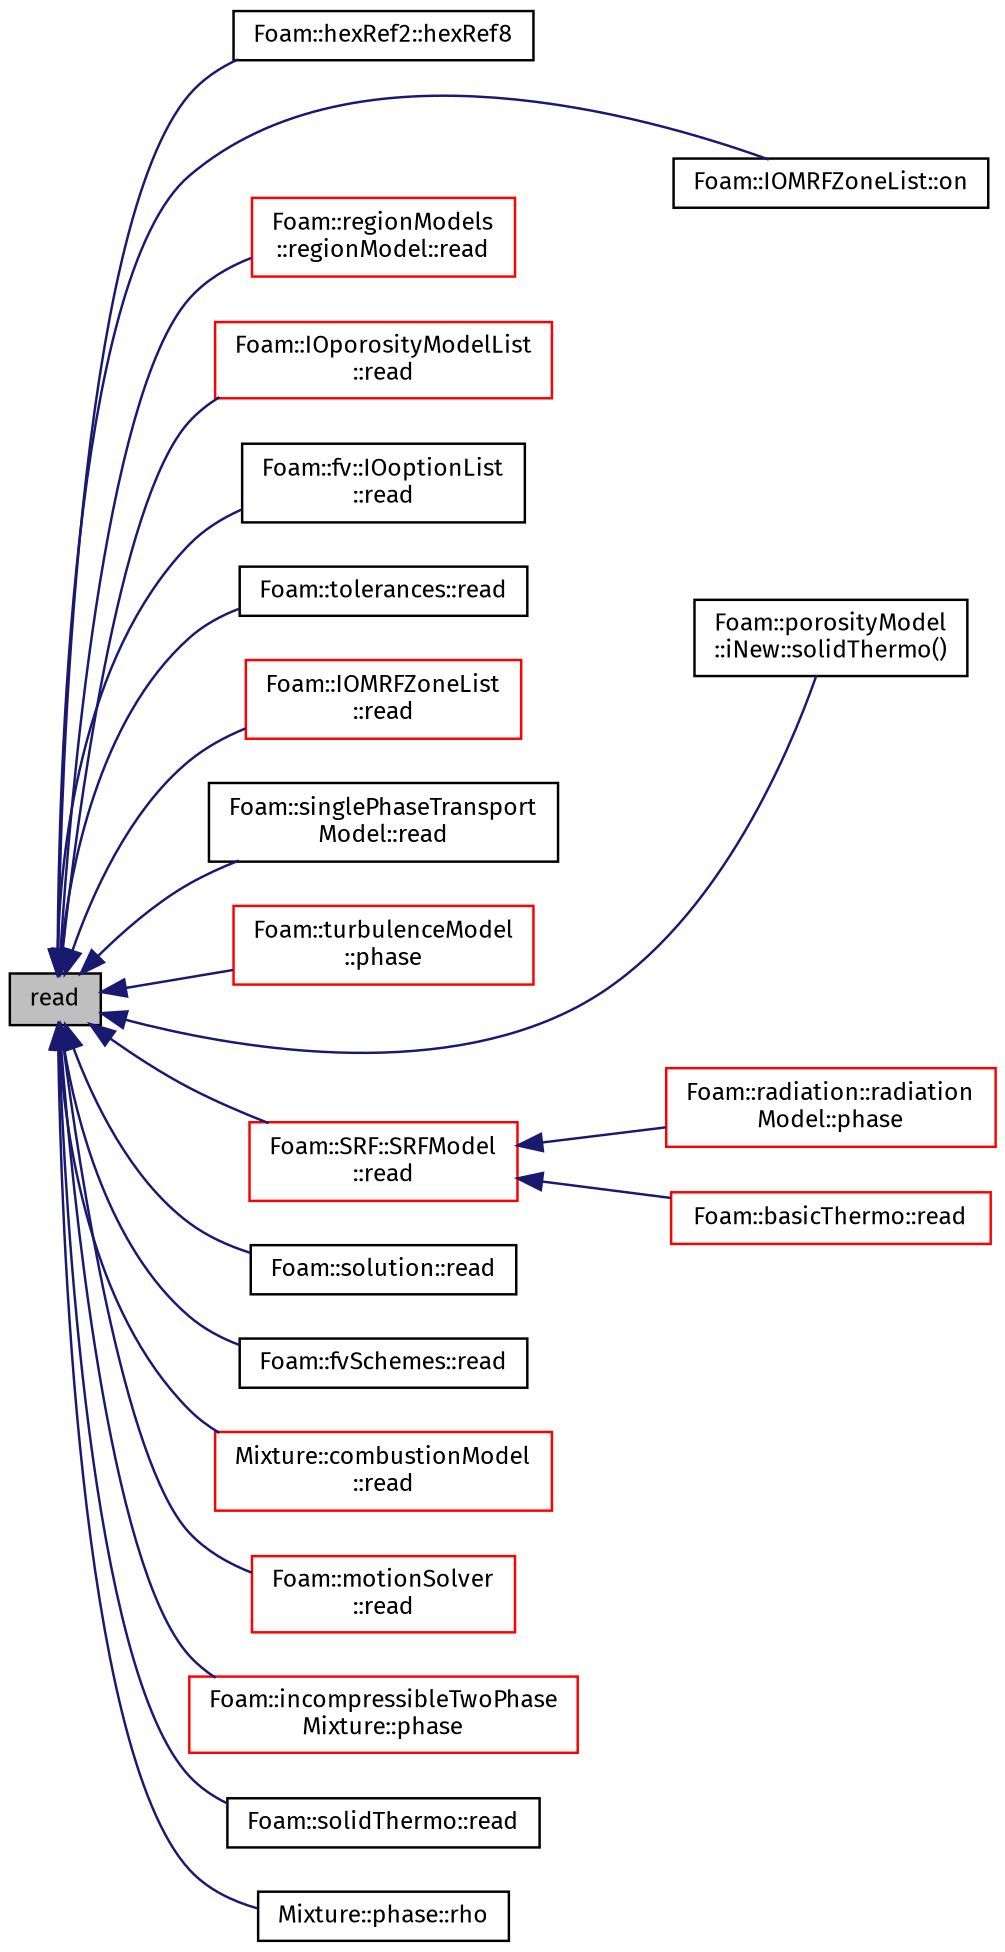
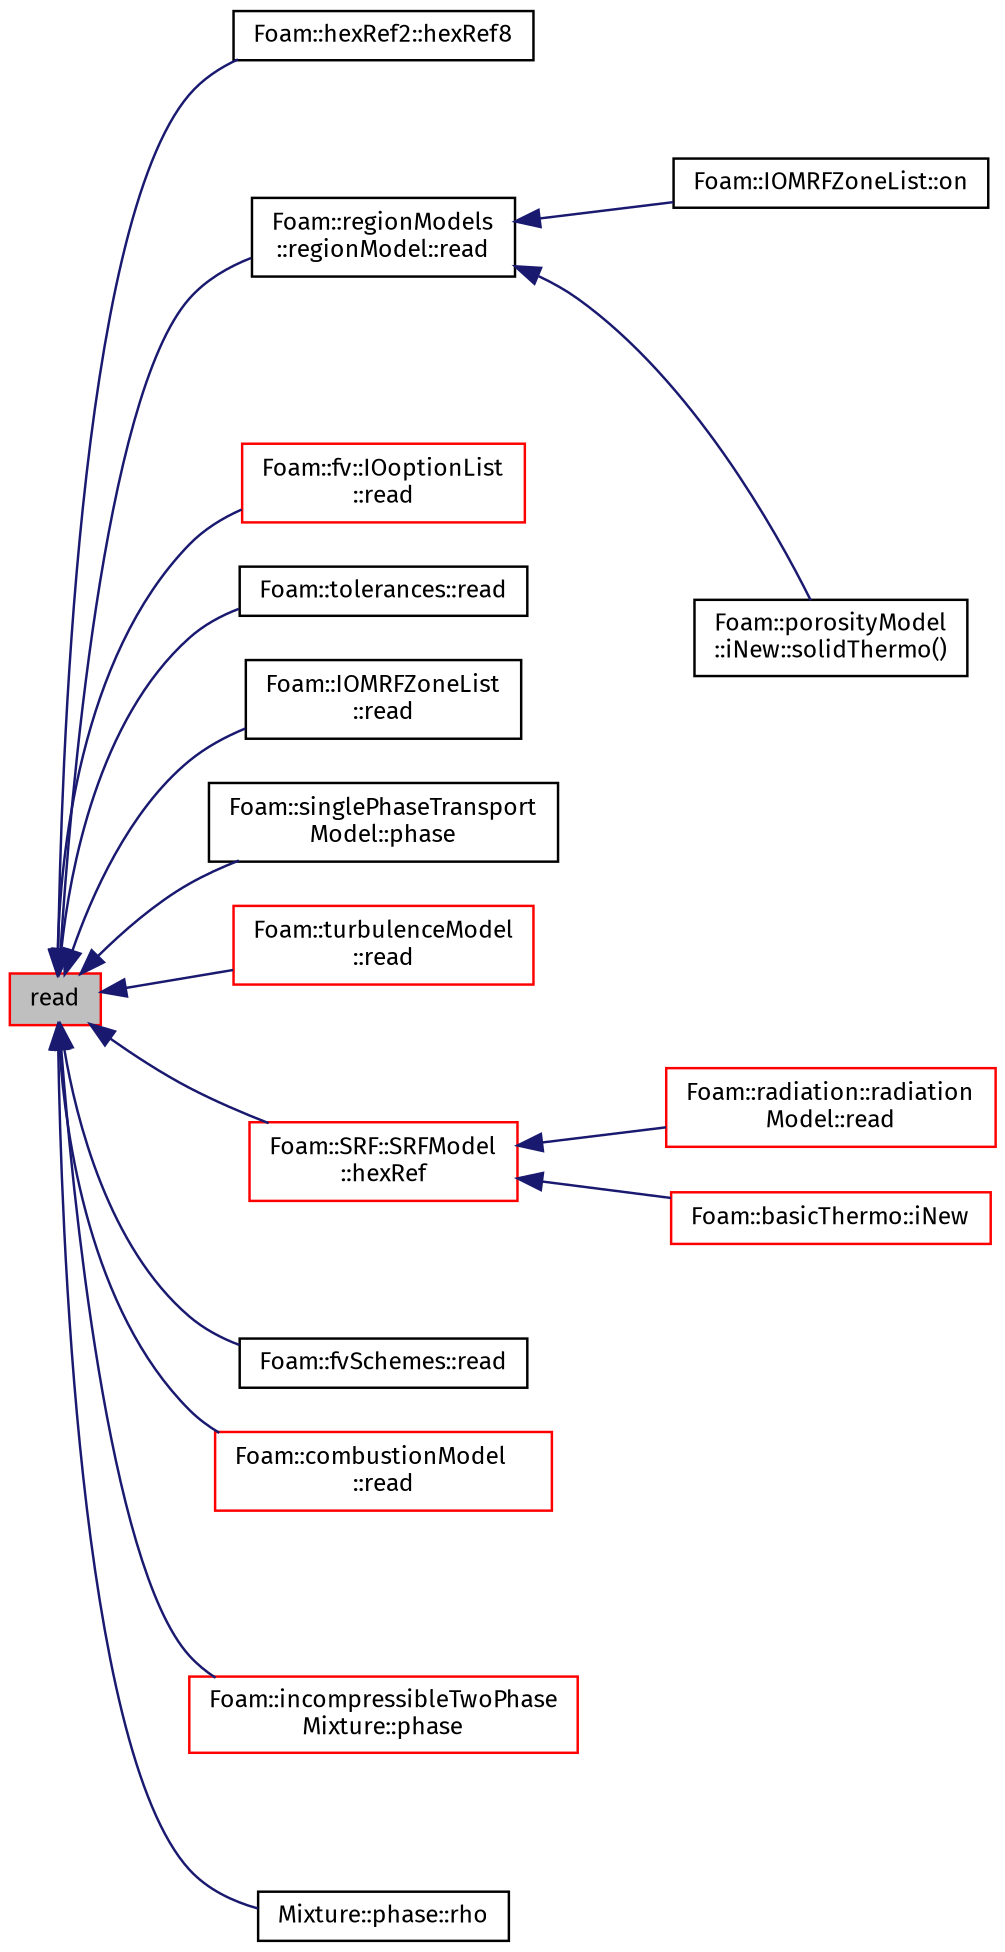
(384, 237) -> (384, 237)
(141, 257) -> (607, 210)
(384, 360) -> none
(384, 483) -> (384, 483)
(384, 699) -> (384, 699)
(384, 822) -> (384, 822)
(384, 945) -> (384, 945)
(55, 999) -> (55, 999)
(557, 1015) -> (697, 418)
(831, 1107) -> (831, 1107)
(384, 1162) -> (384, 1162)
(831, 1218) -> (831, 1218)
(384, 1270) -> none
(384, 1471) -> (384, 1471)
(384, 1594) -> none
(384, 1823) -> none
